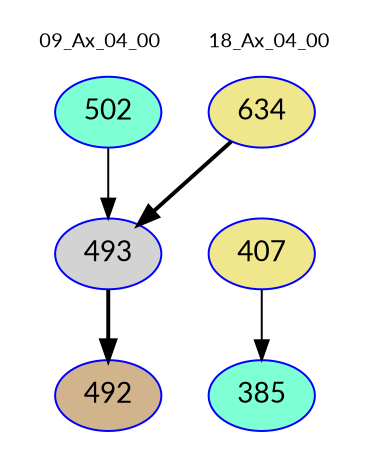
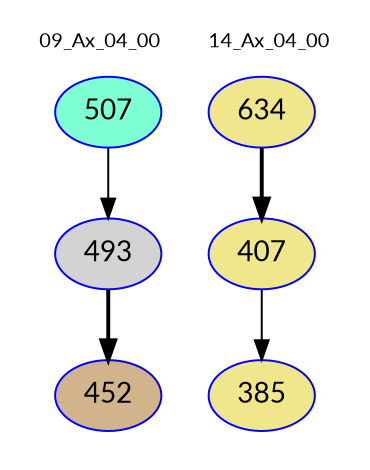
(270, 42) -> (270, 42)
(108, 112) -> (108, 112)
(206, 164) -> (262, 173)
(108, 396) -> (108, 396)
(262, 396) -> (262, 396)
